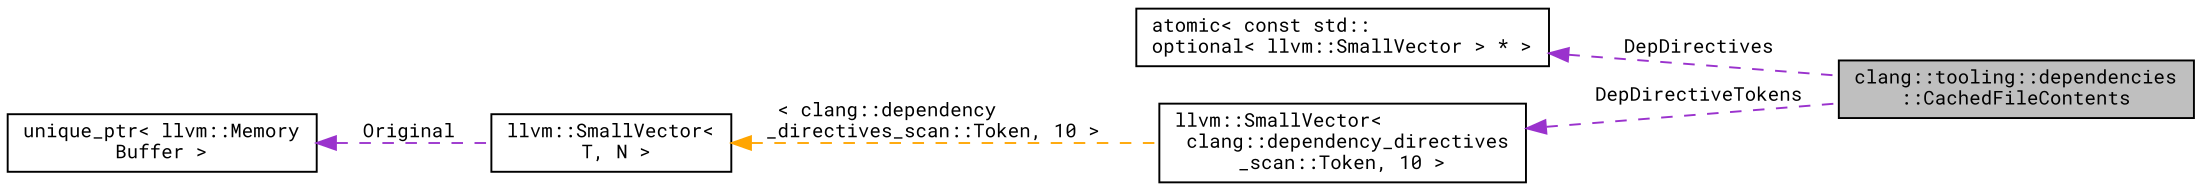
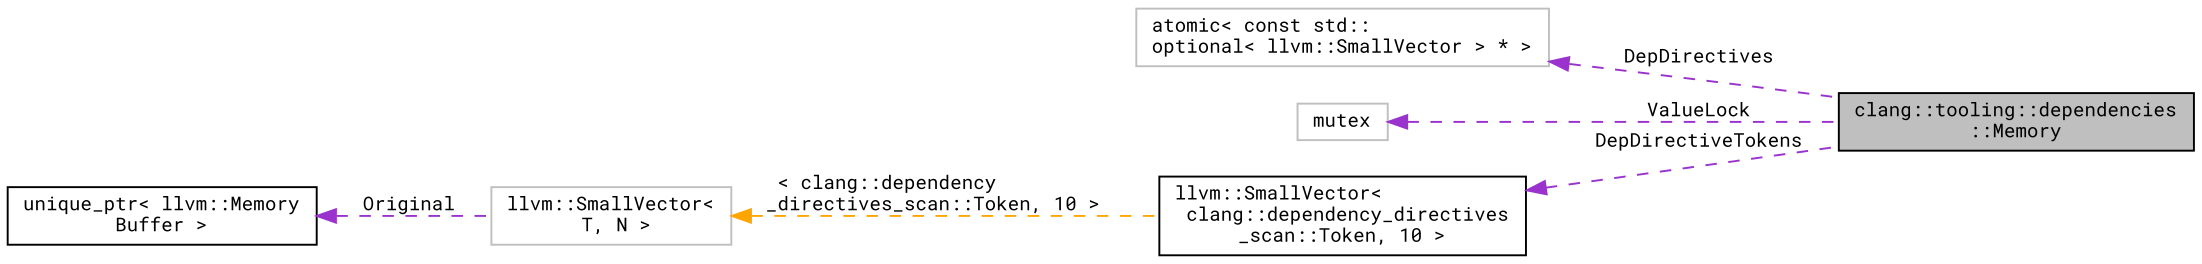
(1343, 37) -> (1343, 37)
(2016, 89) -> (2016, 122)
none -> (1343, 122)
(611, 143) -> (611, 216)
